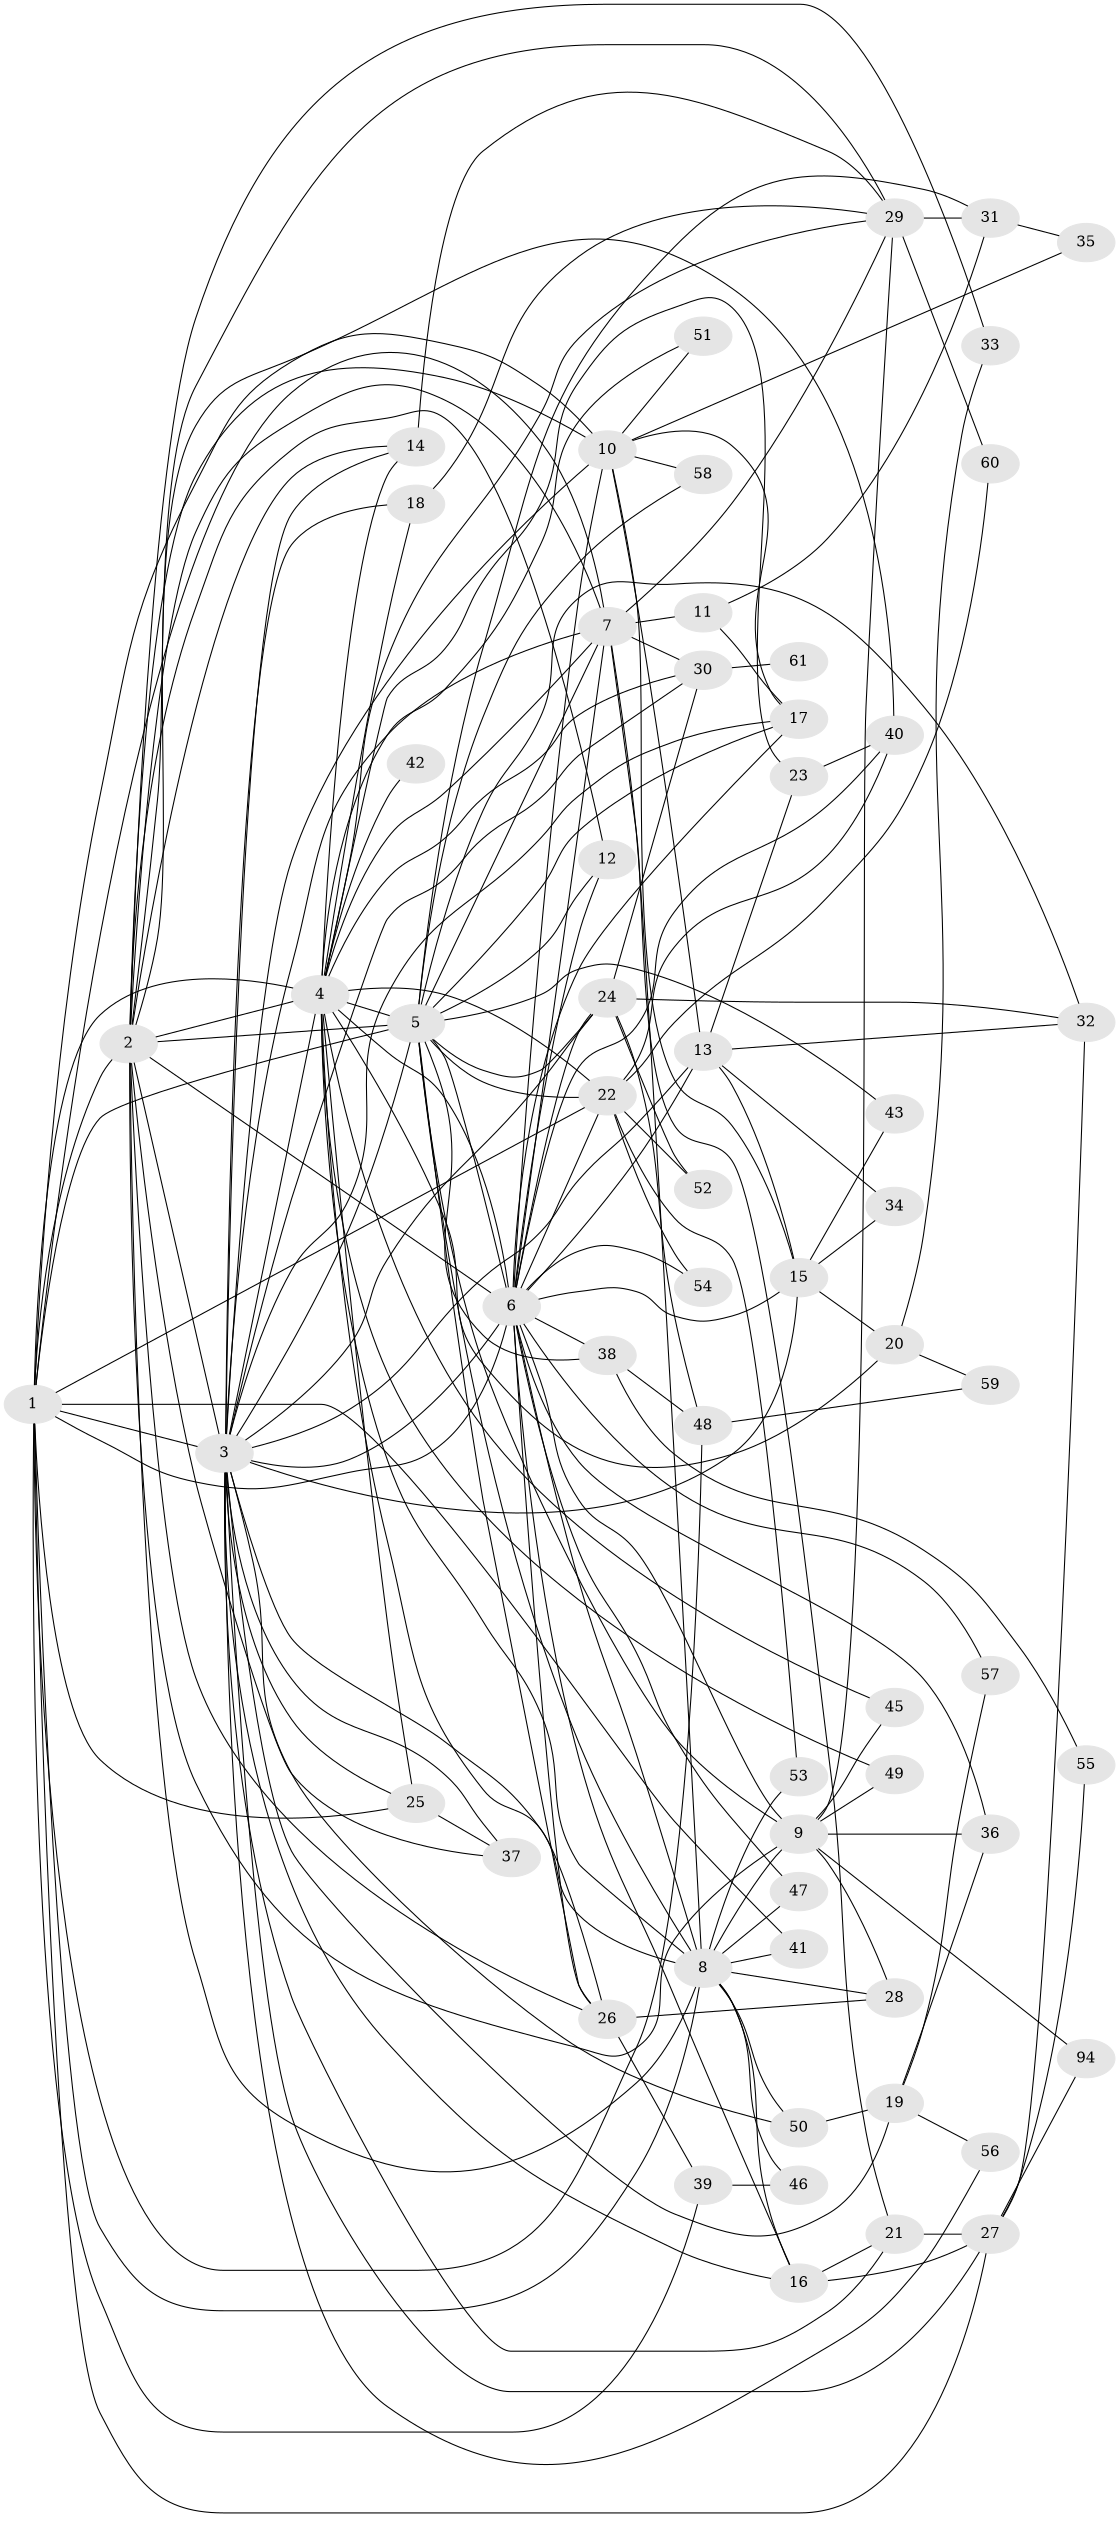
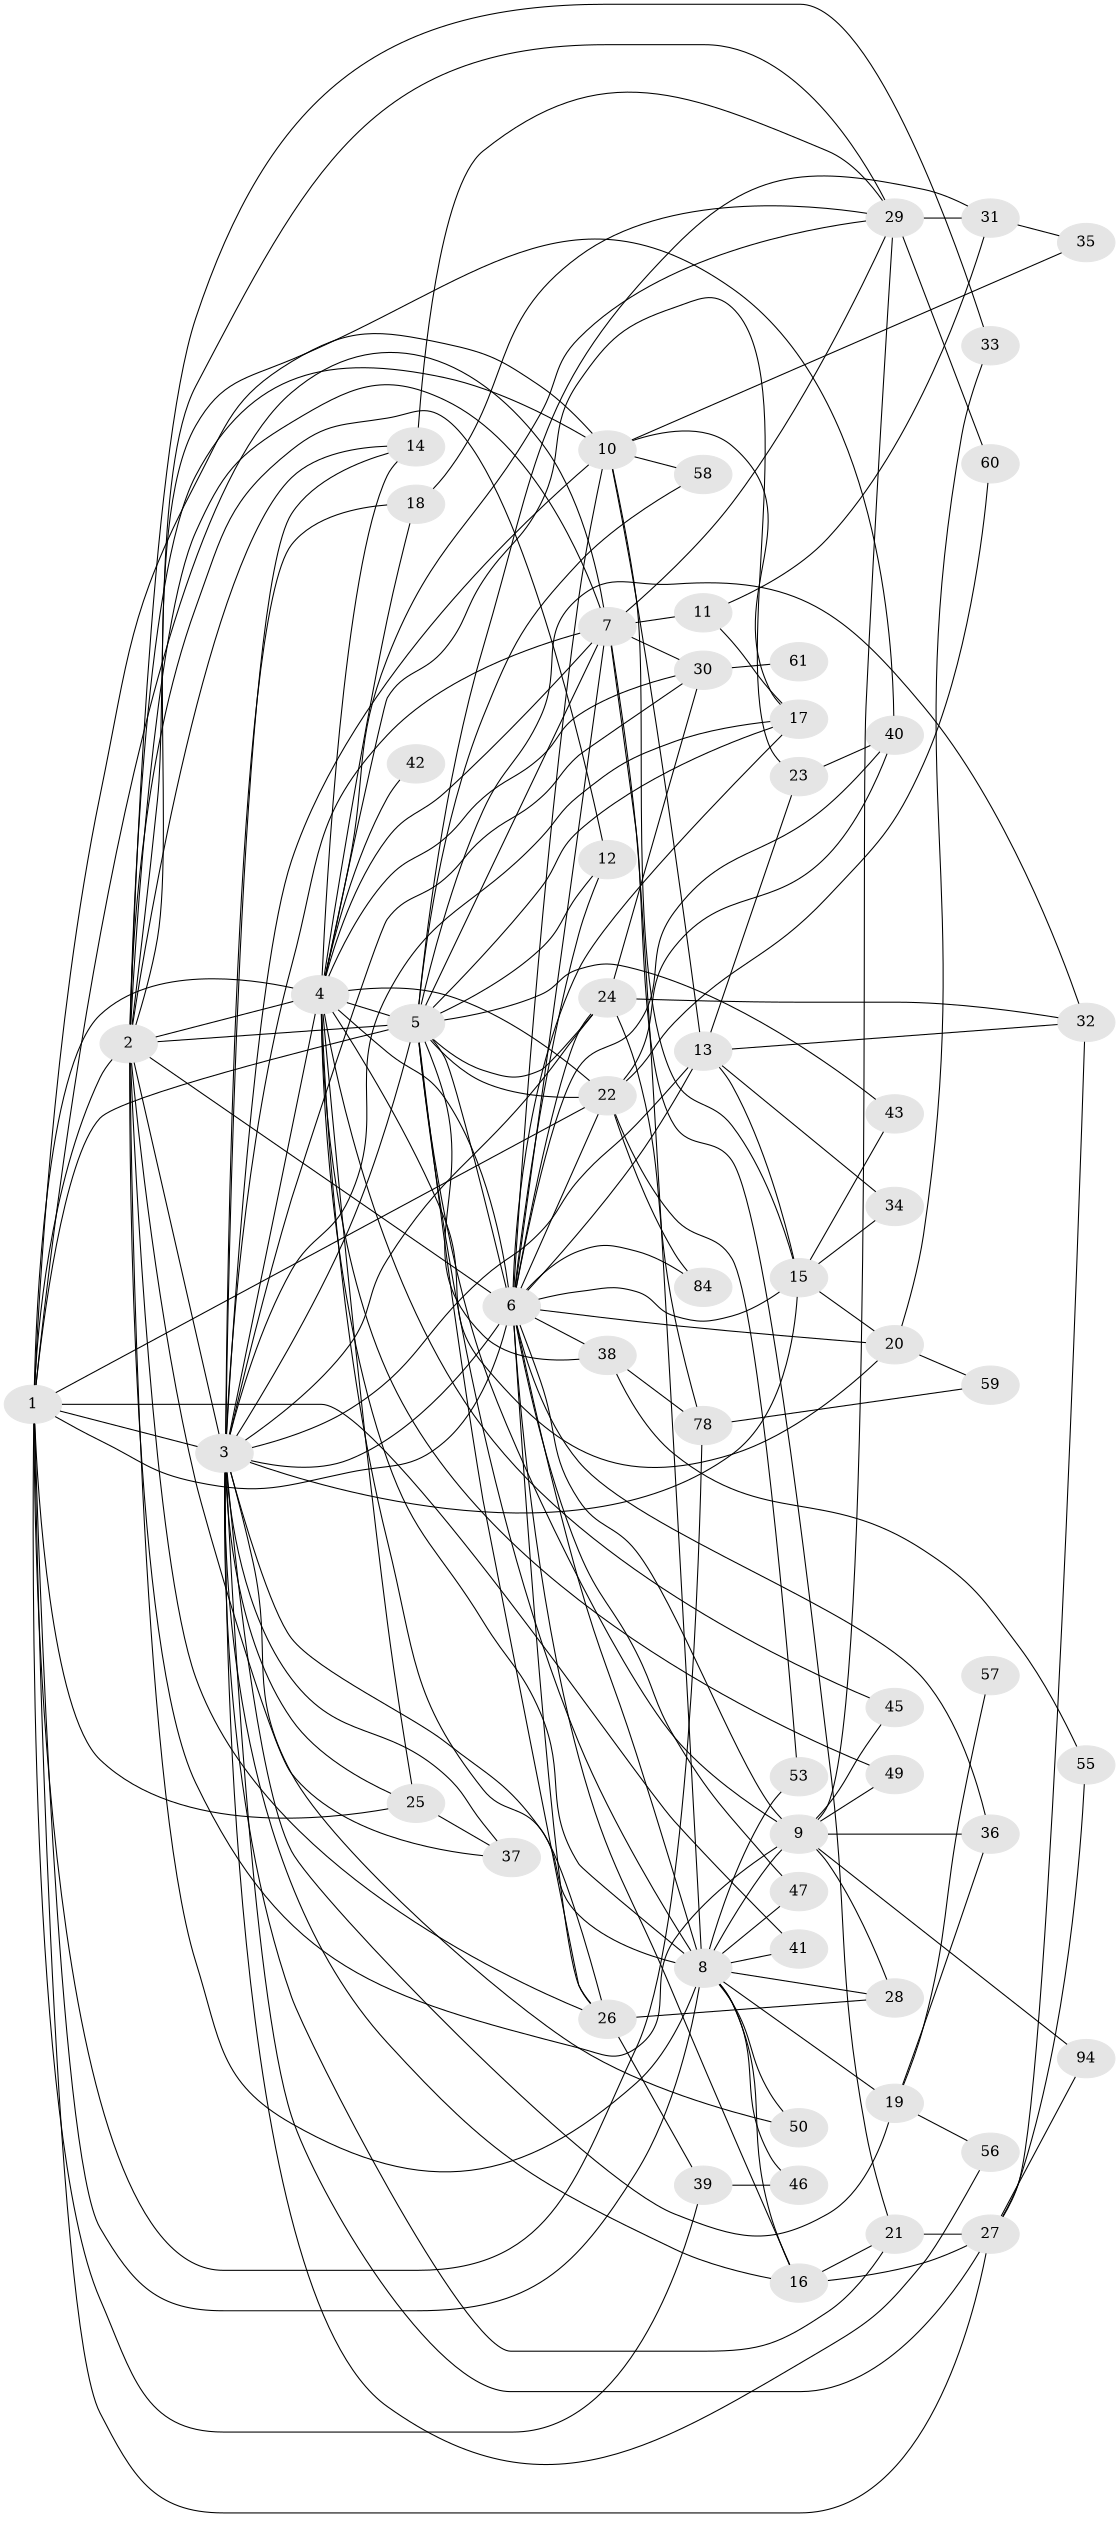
(703, 336) -> none
(703, 1189) -> none
(703, 1287) -> (703, 1287)
(703, 1426) -> (703, 1426)
(737, 1520) -> (703, 1328)
(847, 2115) -> (799, 2036)
